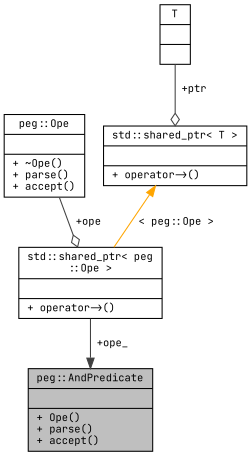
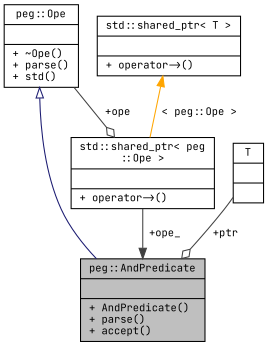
(175, 89) -> (212, 224)
none -> (52, 185)
(44, 187) -> (35, 77)
(59, 418) -> (140, 308)
